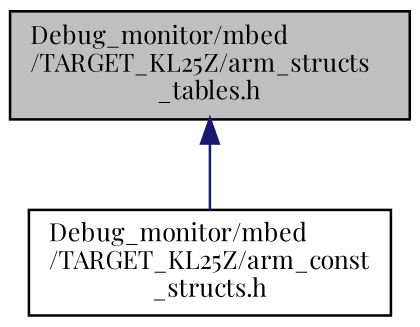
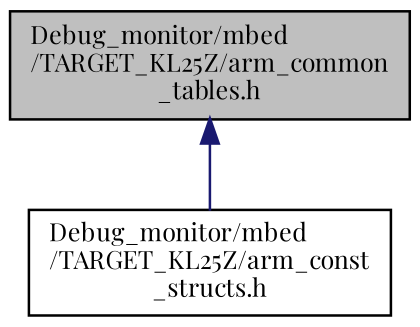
(210, 65) -> (210, 65)
